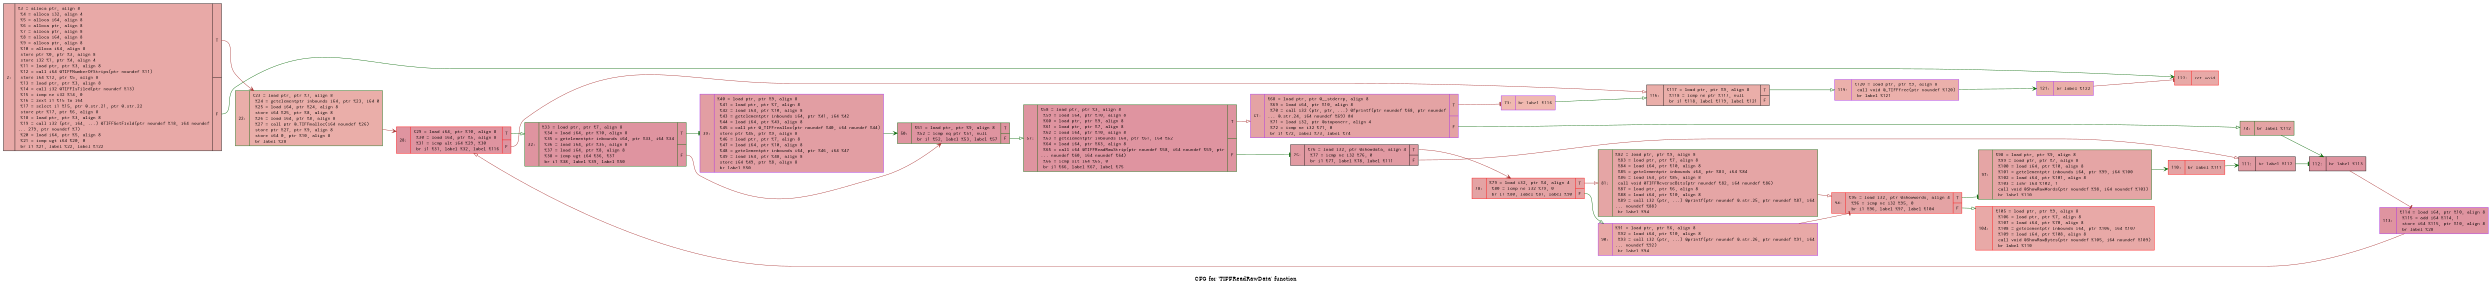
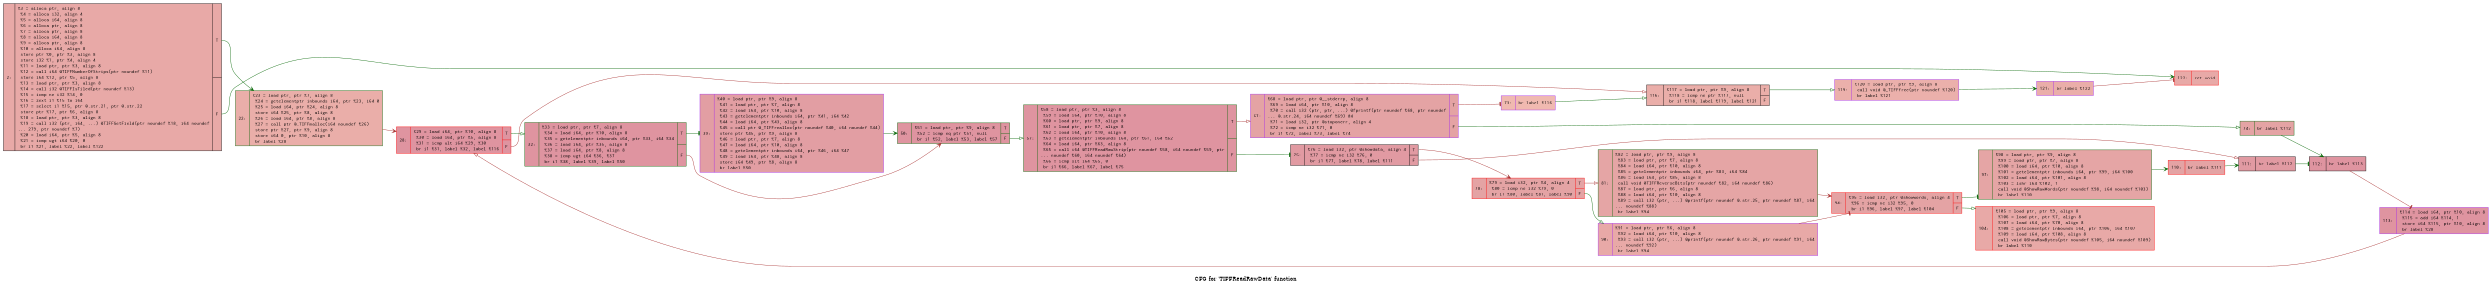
(231, 66) -> (231, 66)
(1823, 195) -> (1823, 195)
